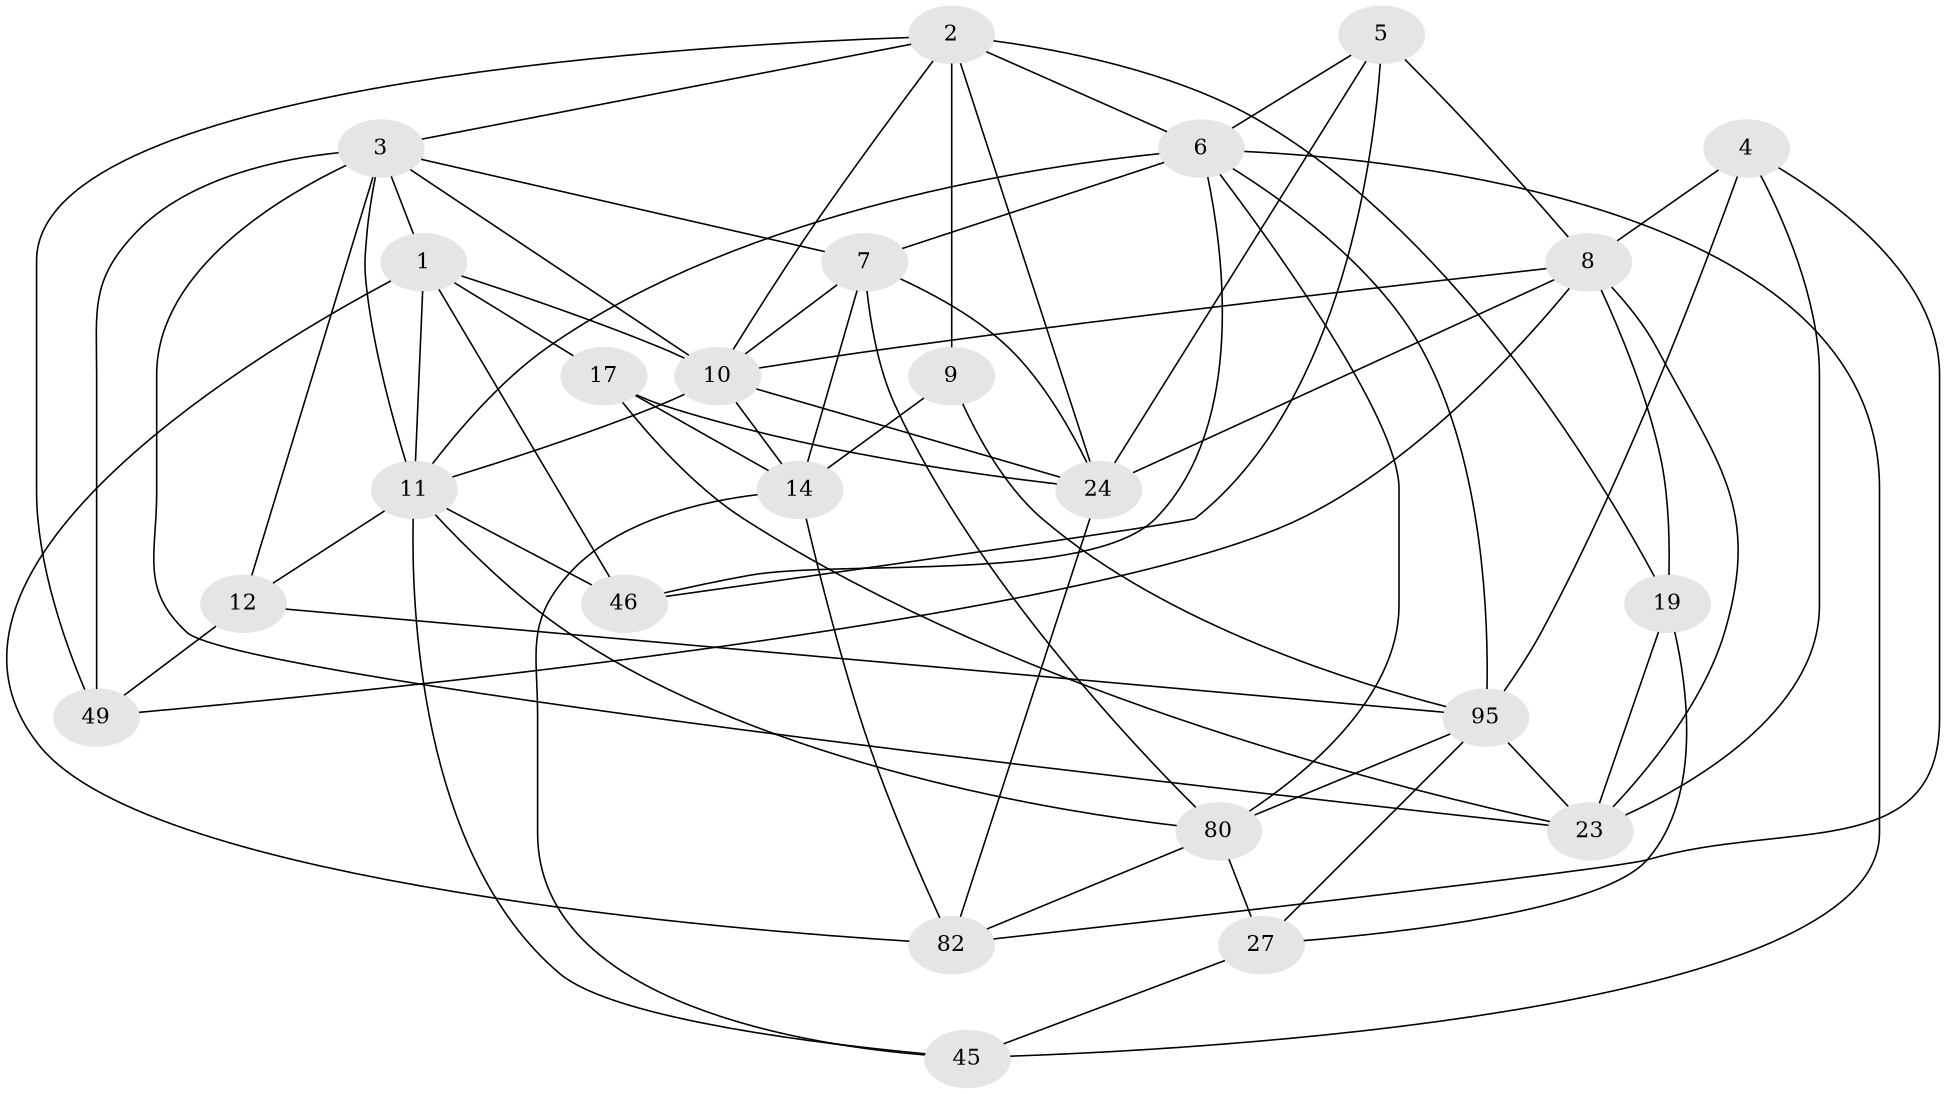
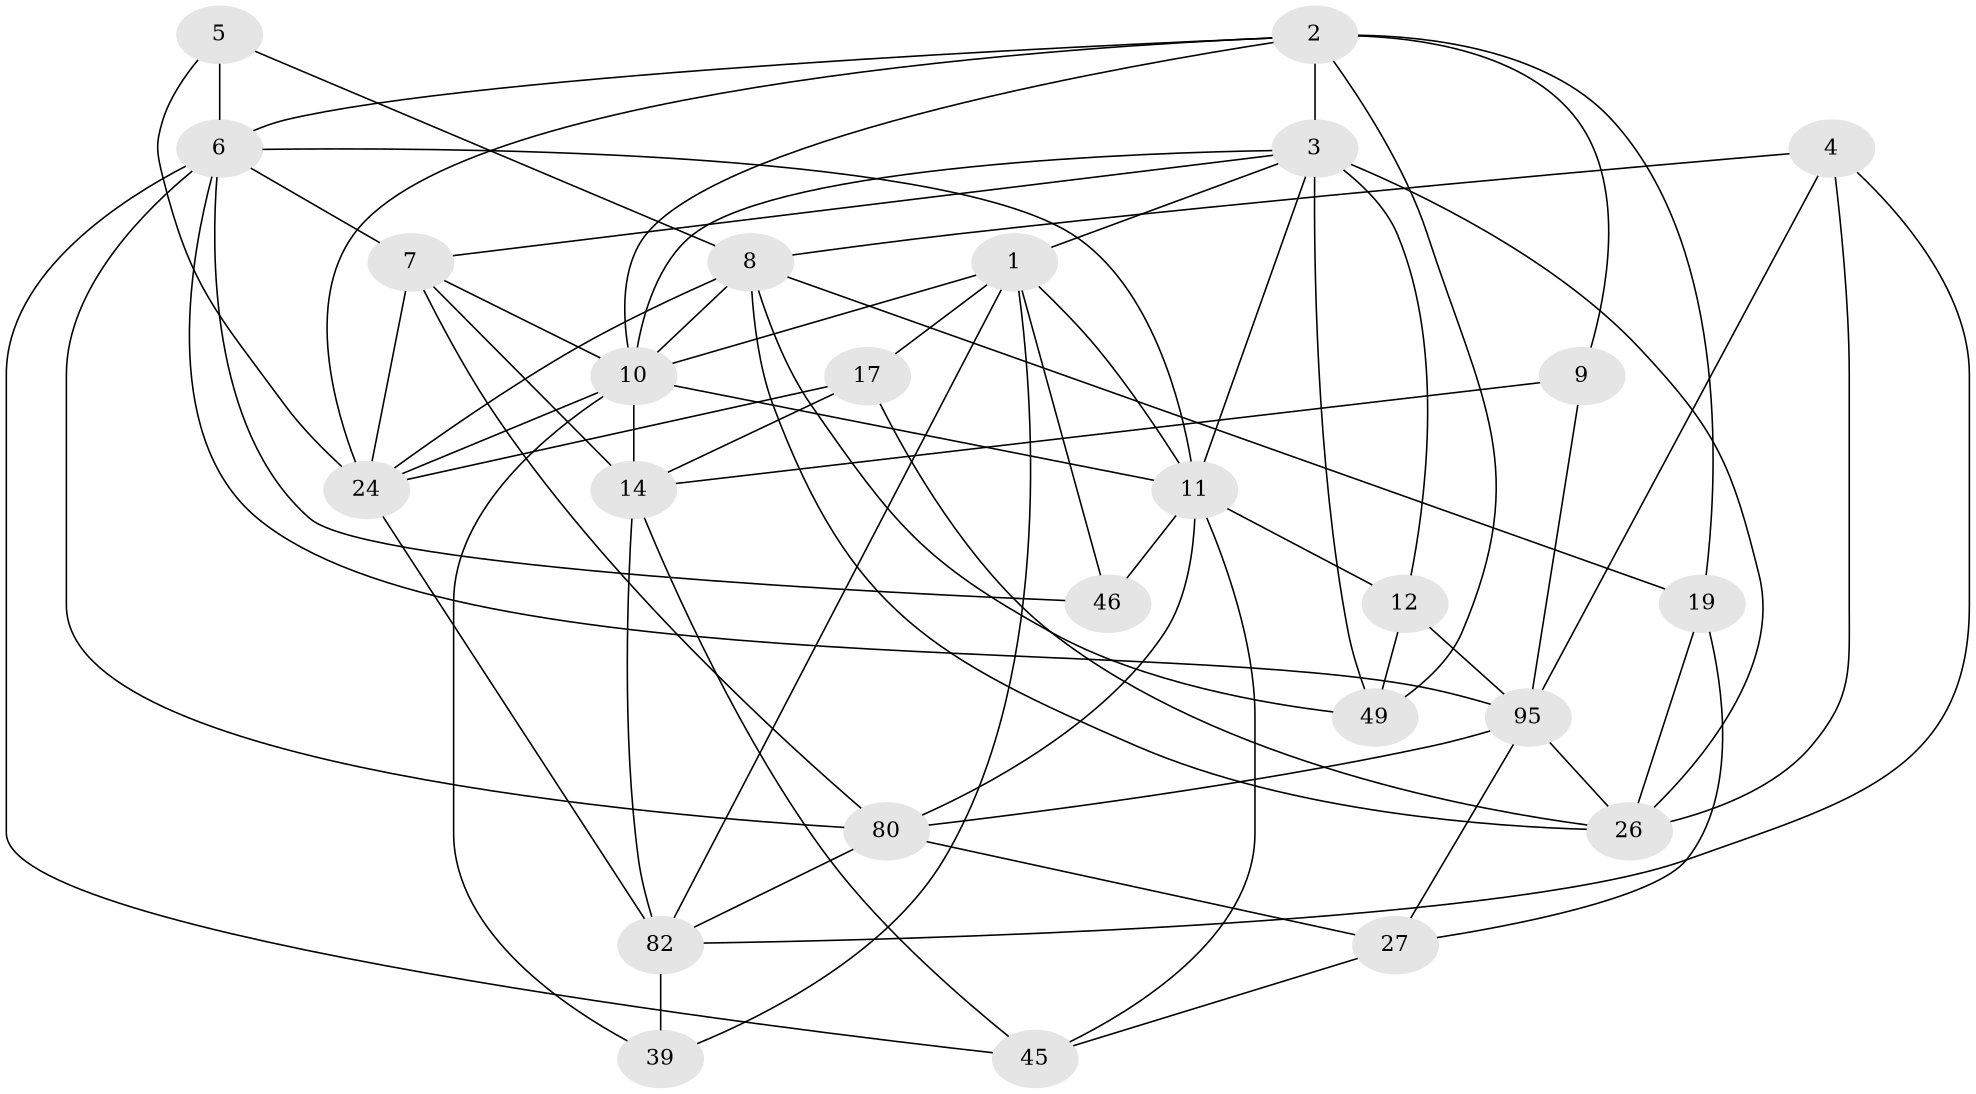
(1180, 521) -> none
(1590, 831) -> (1630, 831)
none -> (661, 1059)
